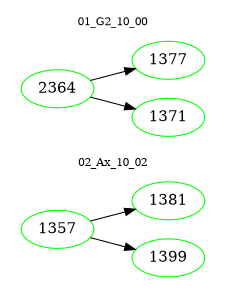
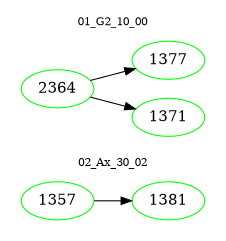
(113, 163) -> (113, 163)
(168, 258) -> none
